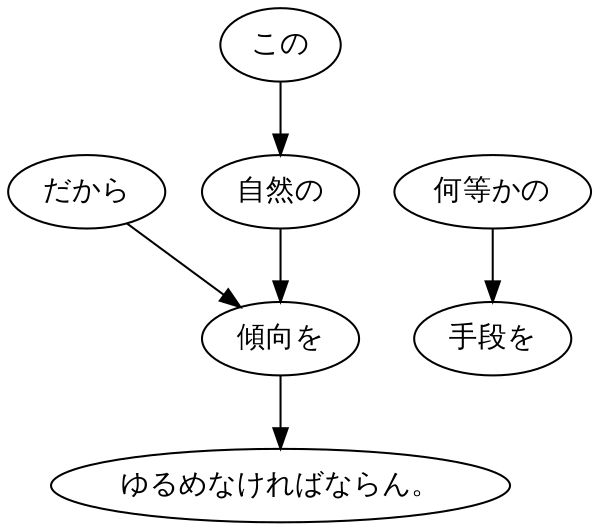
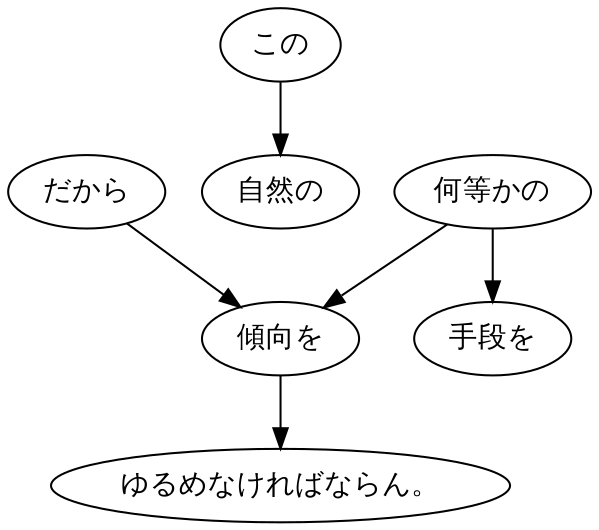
(281, 255) -> (394, 260)
